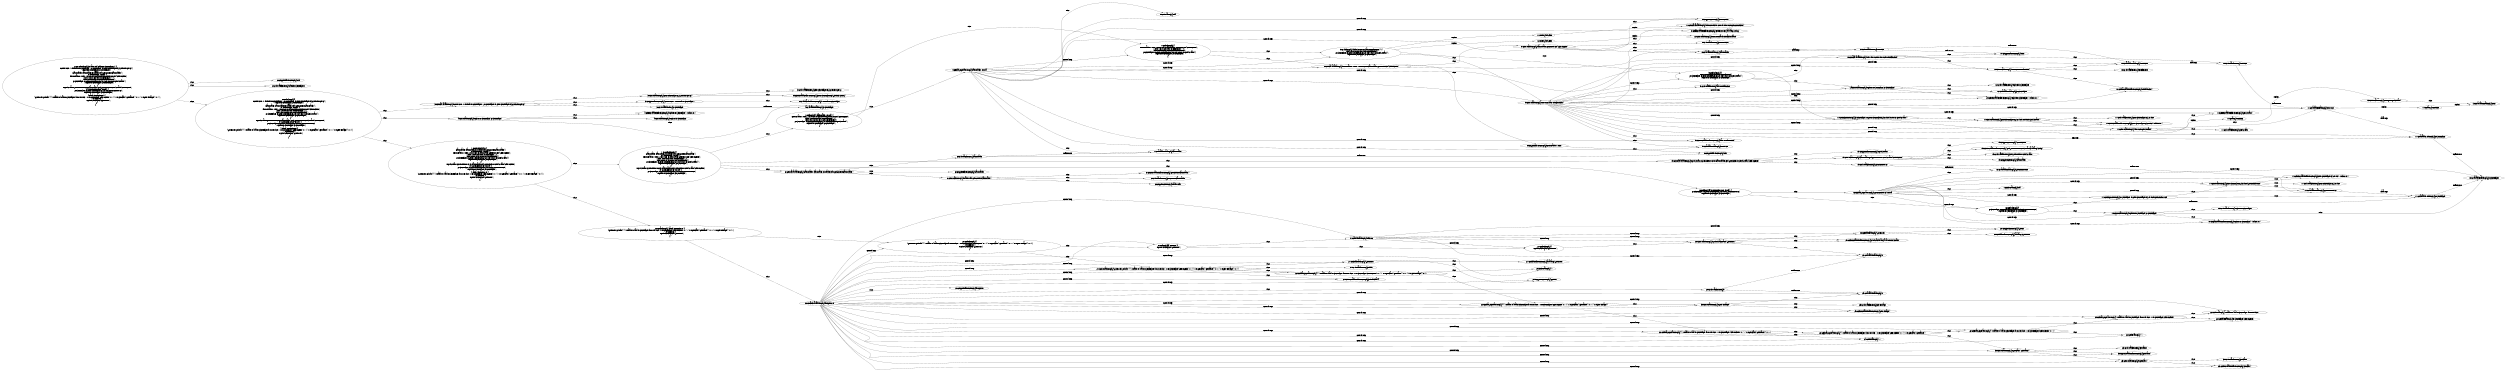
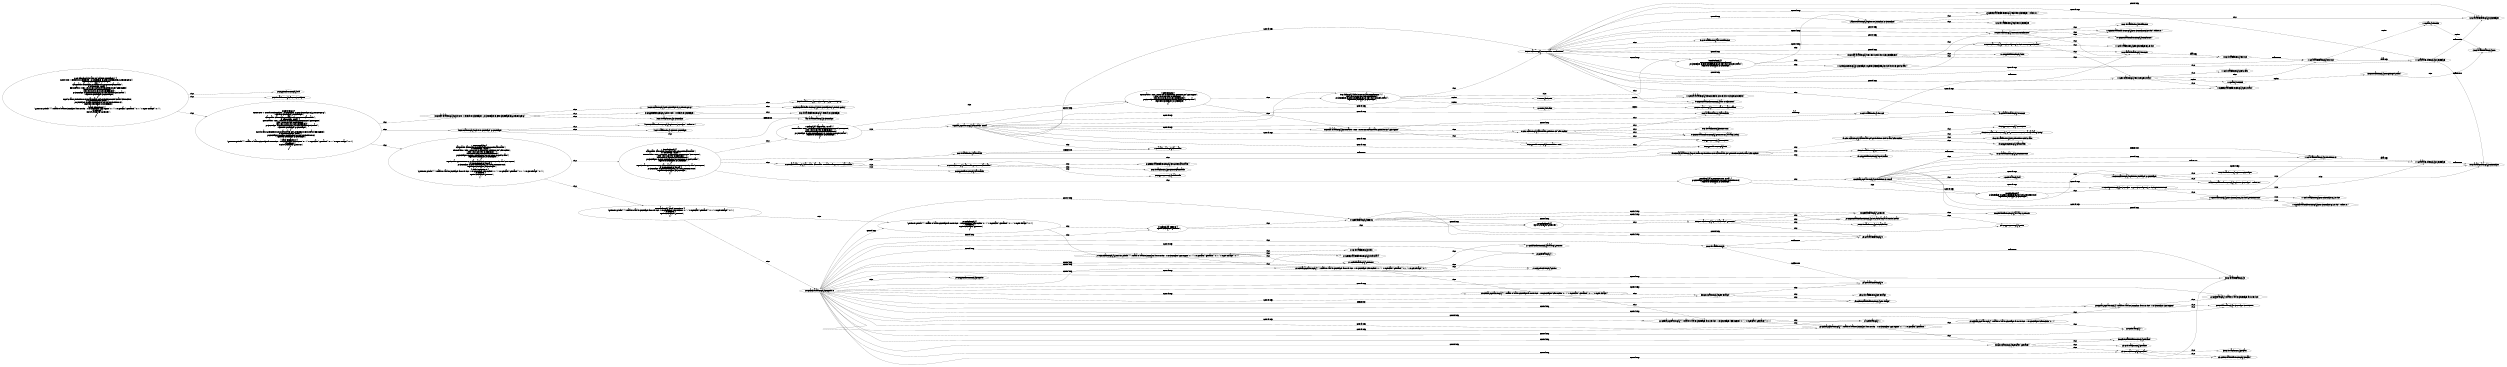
(1168, 15) -> none
none -> (2460, 42)
(1942, 52) -> (1941, 113)
(670, 119) -> (670, 130)
(2075, 138) -> (2075, 10)
none -> (1872, 225)
none -> (2235, 278)
(1361, 313) -> (1361, 302)
